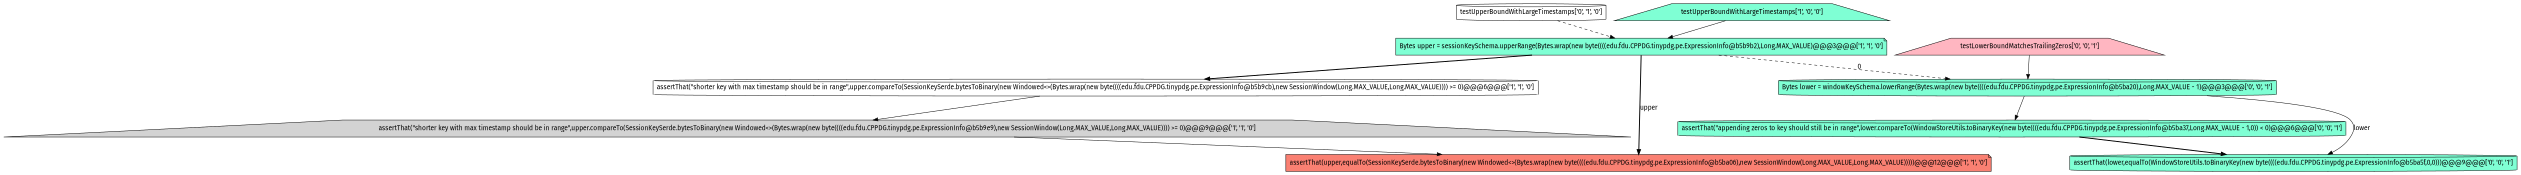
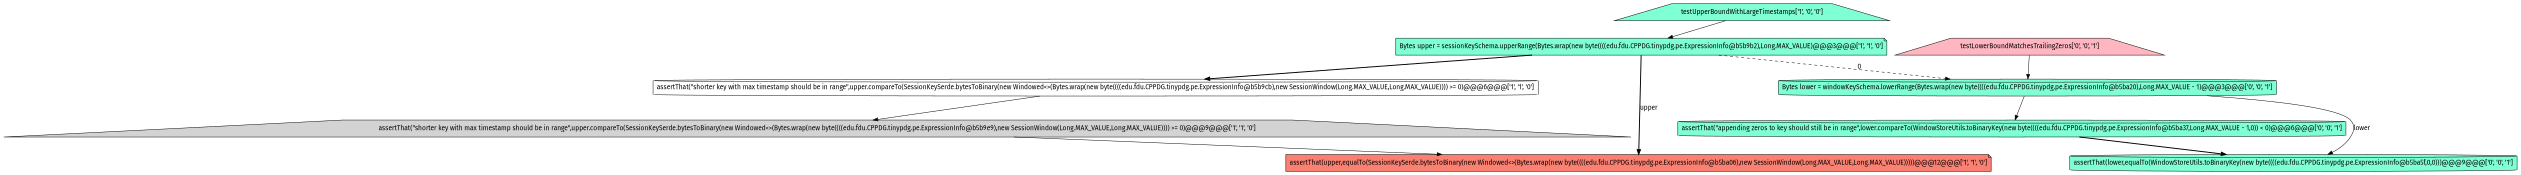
(1531, 12) -> none
